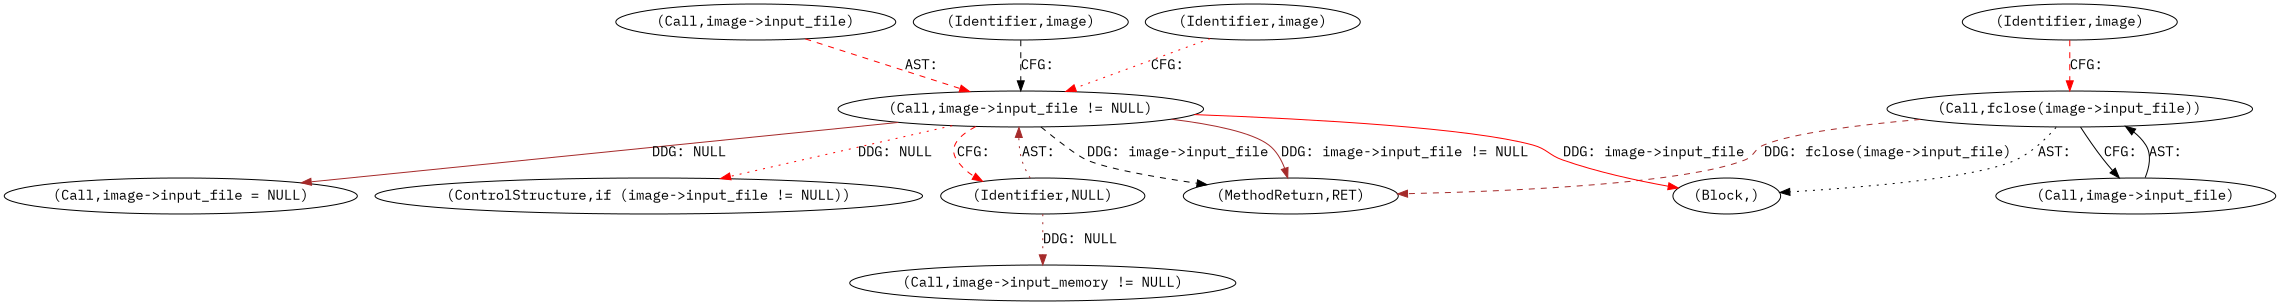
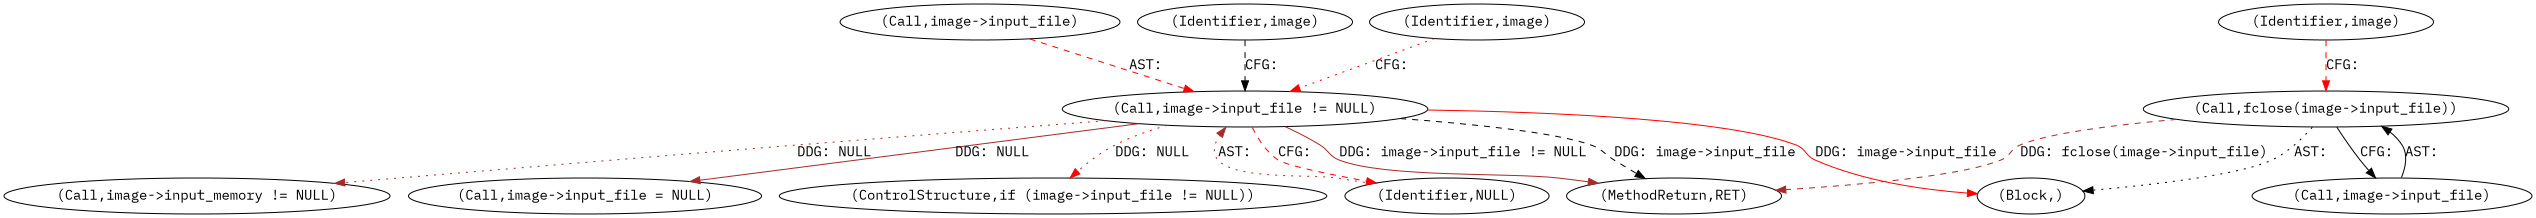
(1043, 234) -> (725, 151)
